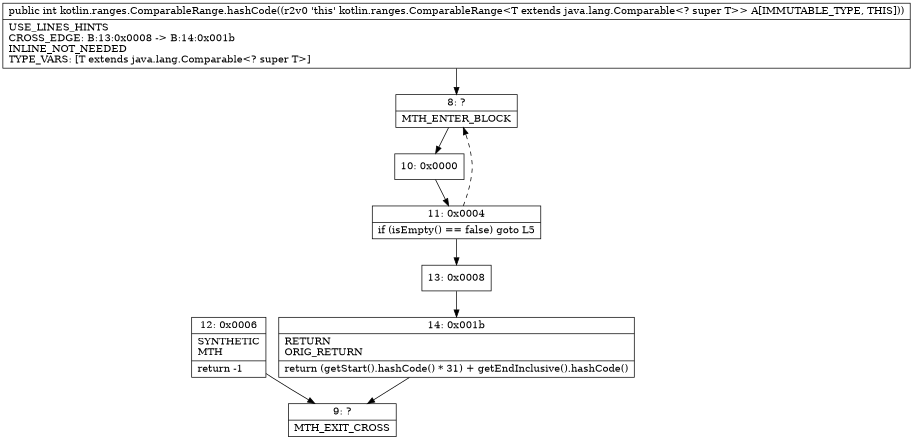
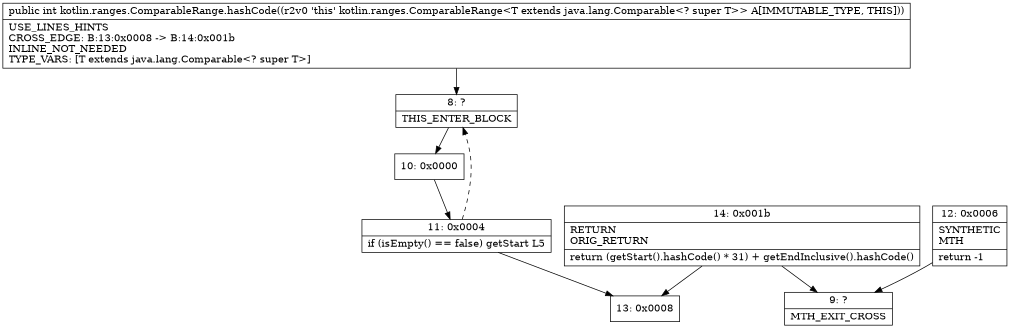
(457, 119) -> (457, 119)
(457, 230) -> (457, 244)
(457, 300) -> (685, 279)
